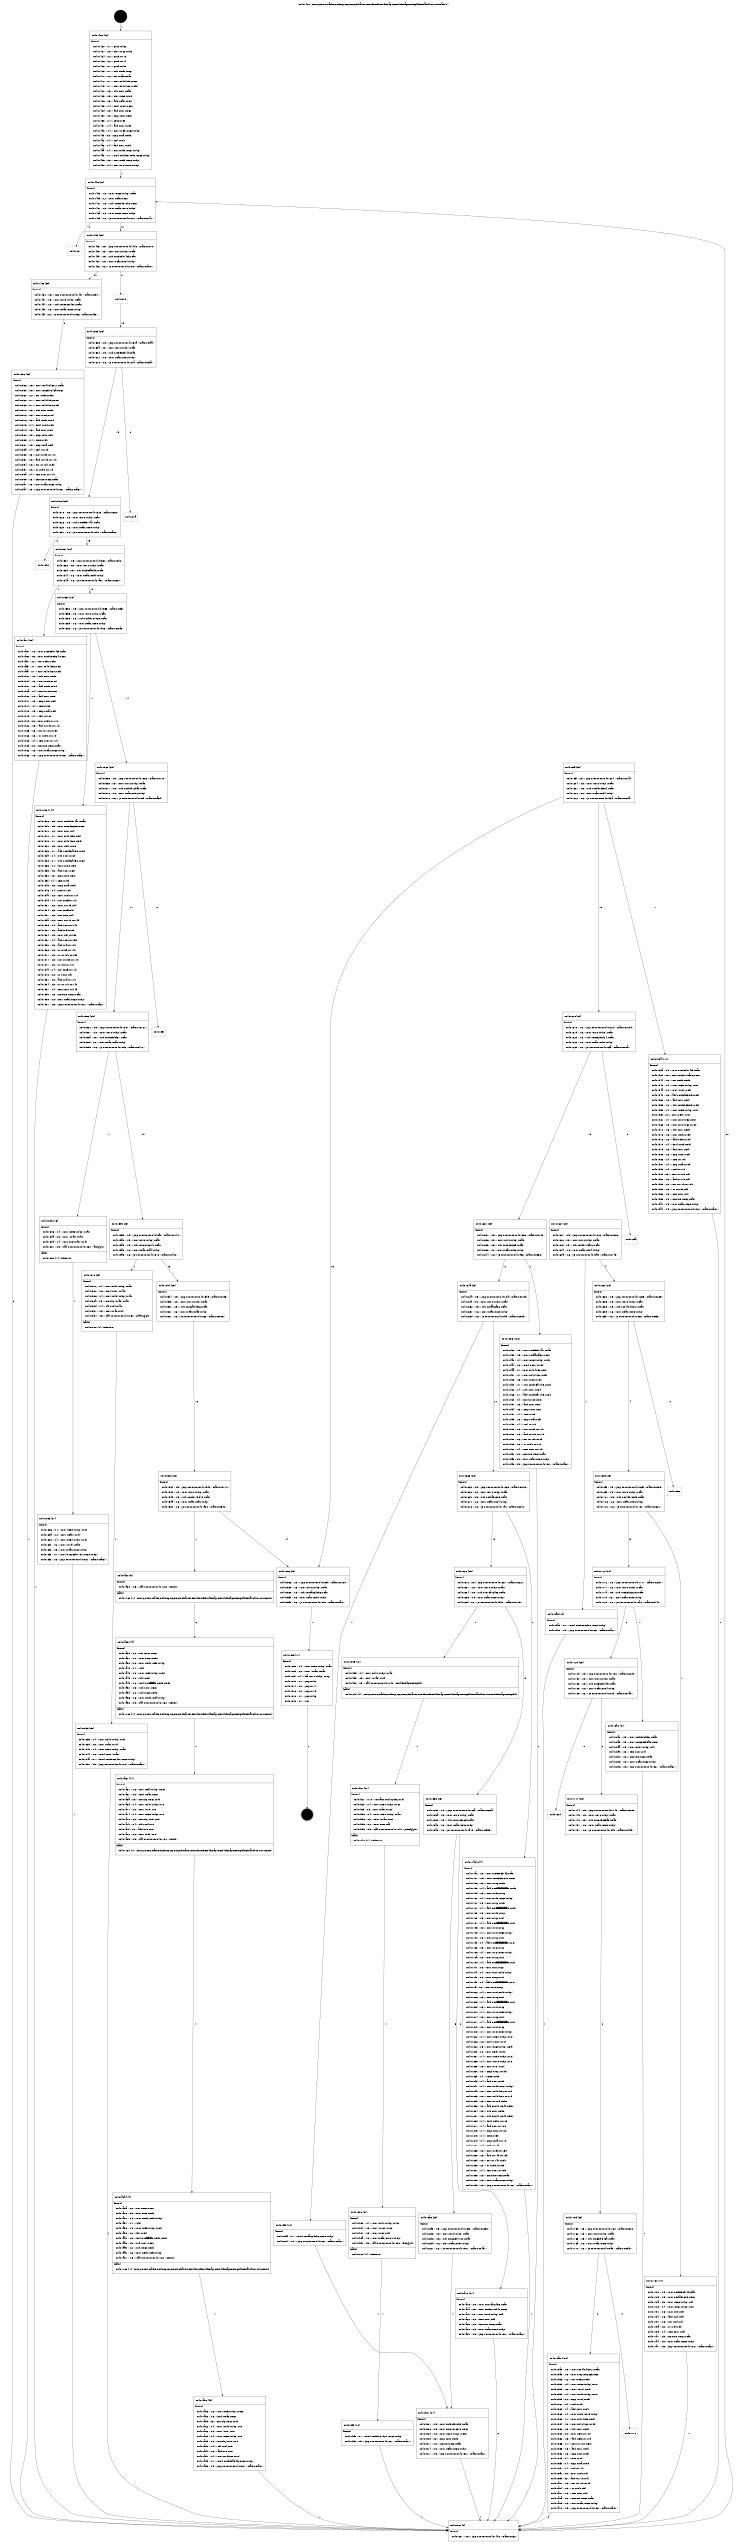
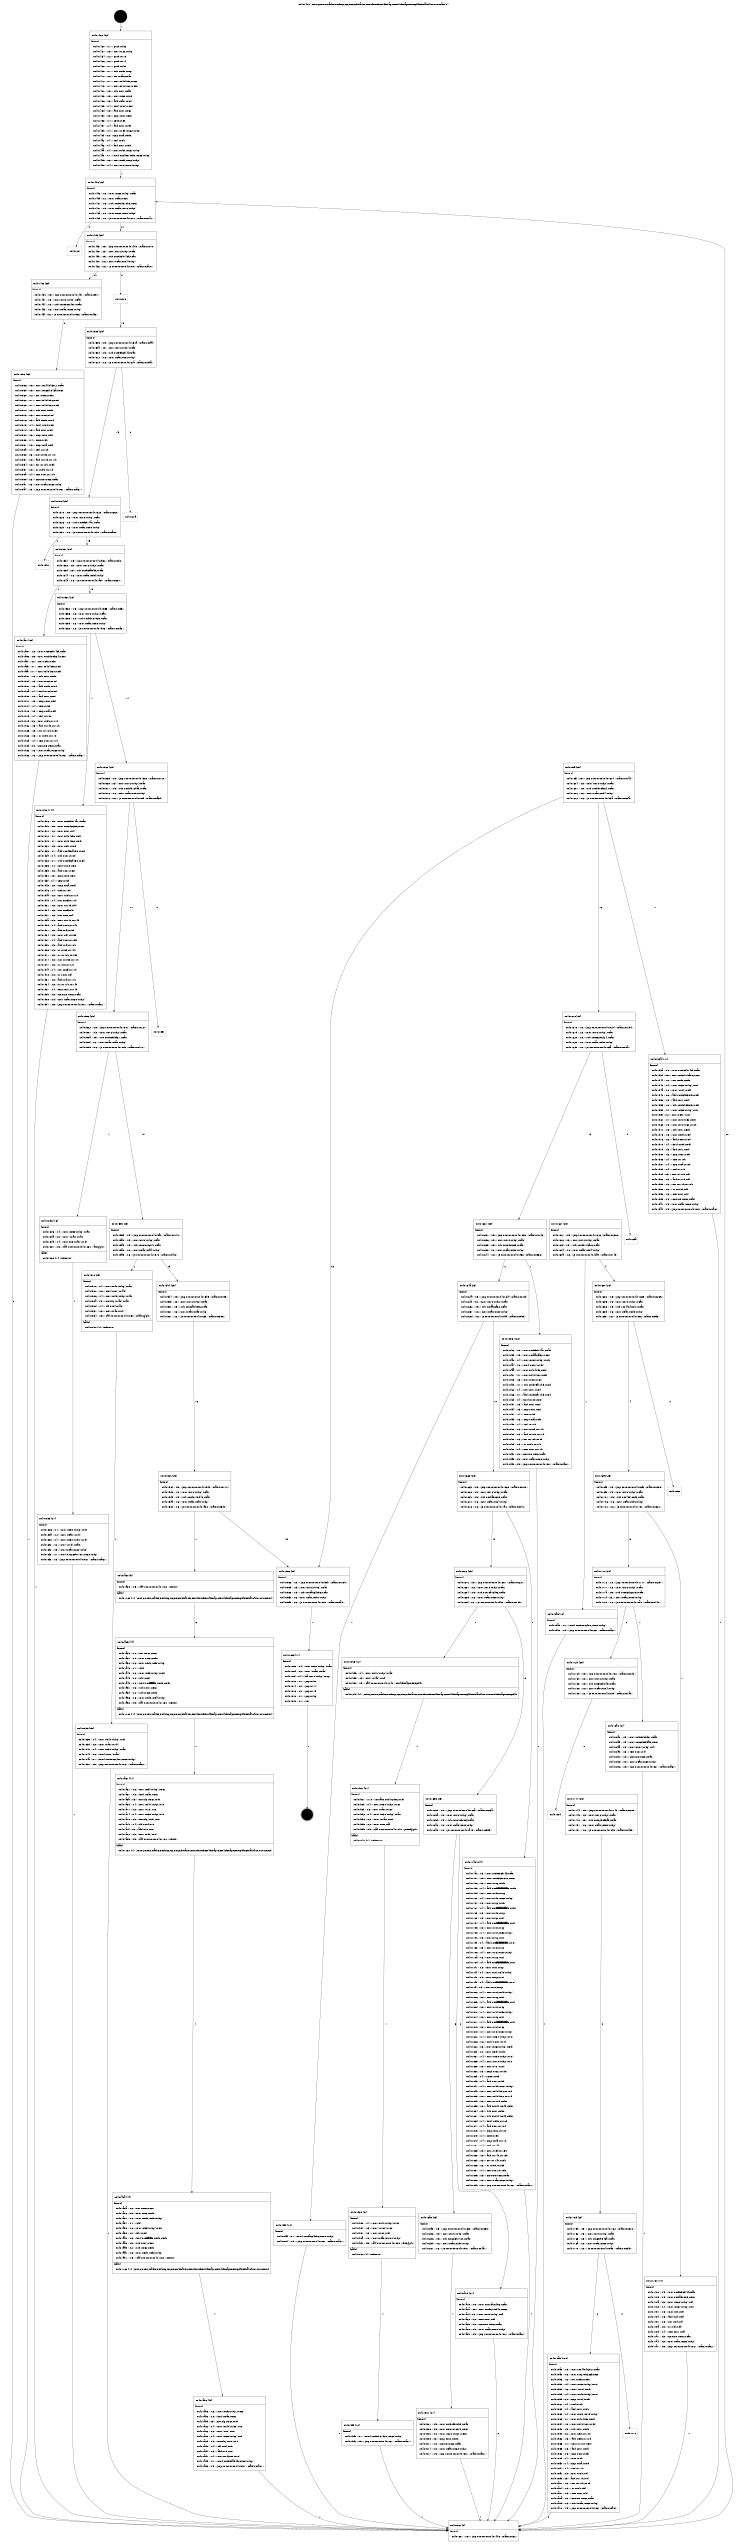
(286, 1539) -> (286, 1539)
(601, 1746) -> none
(369, 2344) -> (299, 2439)
